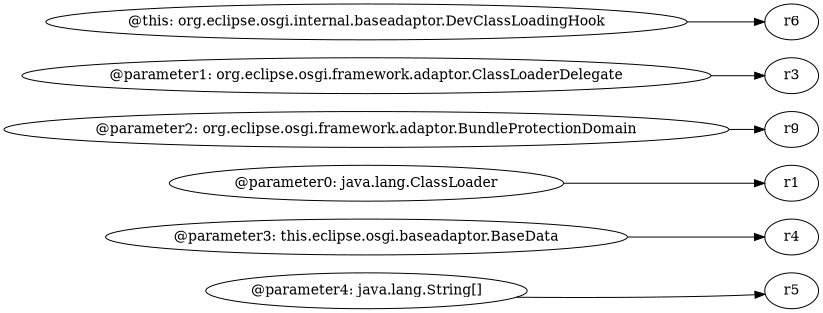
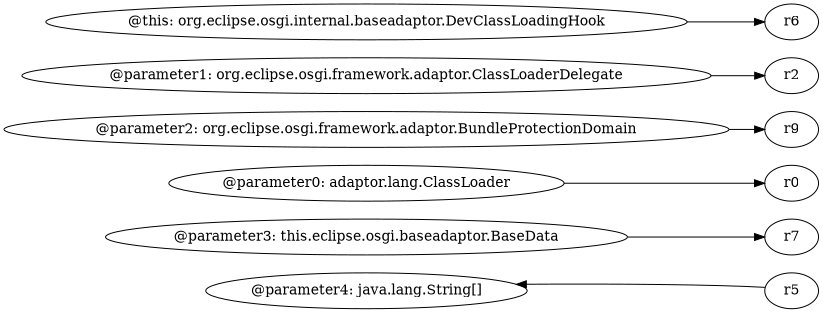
(792, 76) -> (792, 76)
(366, 183) -> (366, 183)
(792, 183) -> (792, 183)
(792, 237) -> (792, 237)
(636, 297) -> (646, 284)
